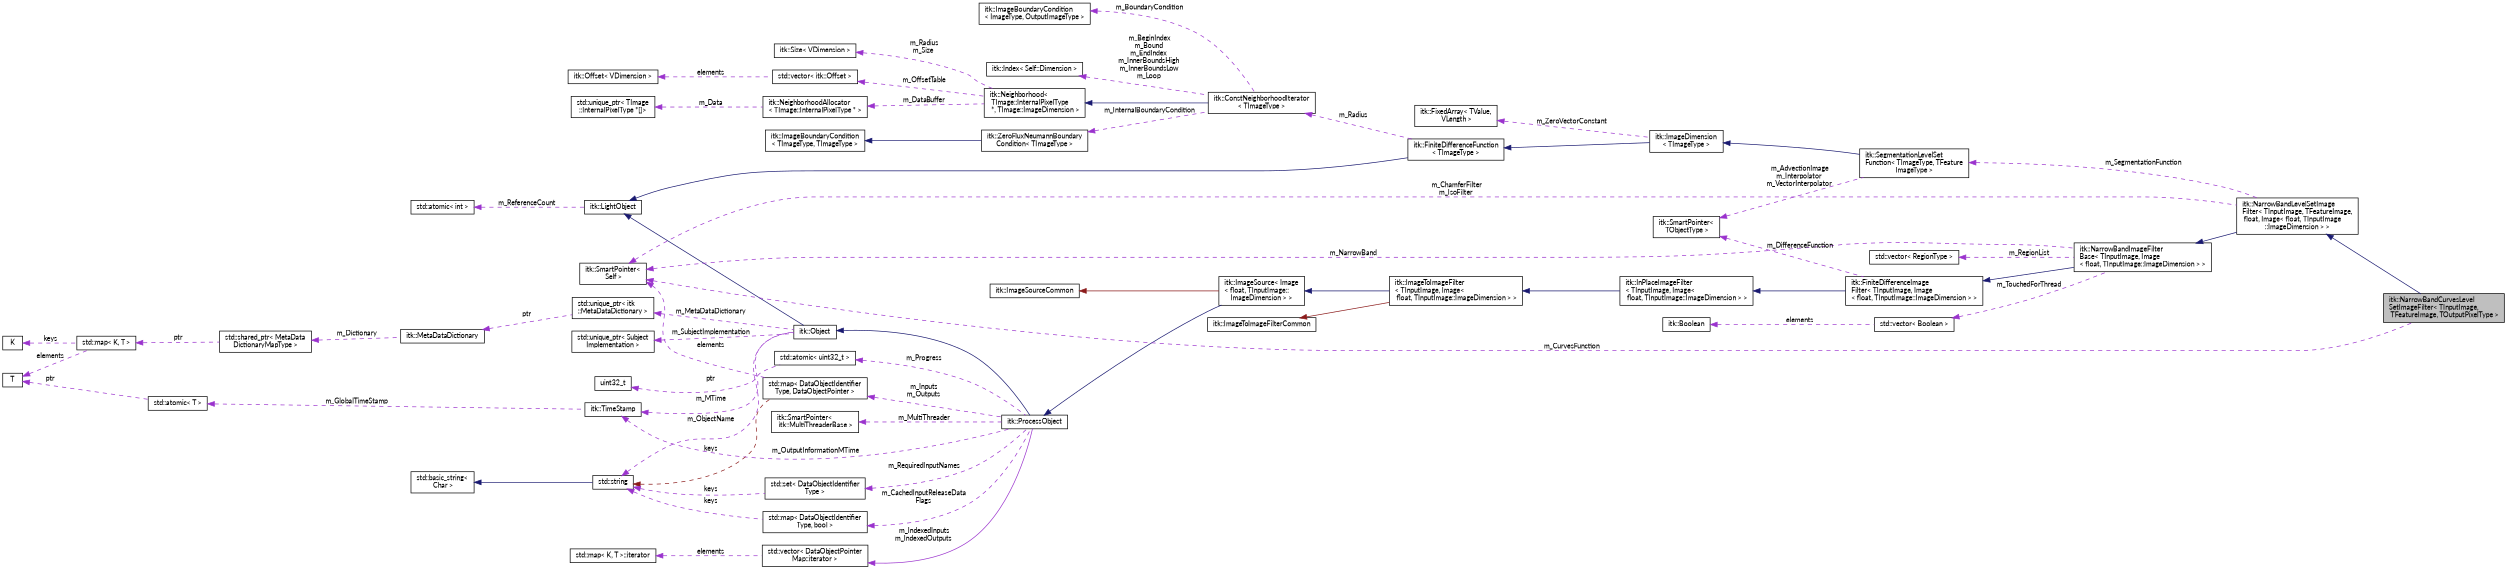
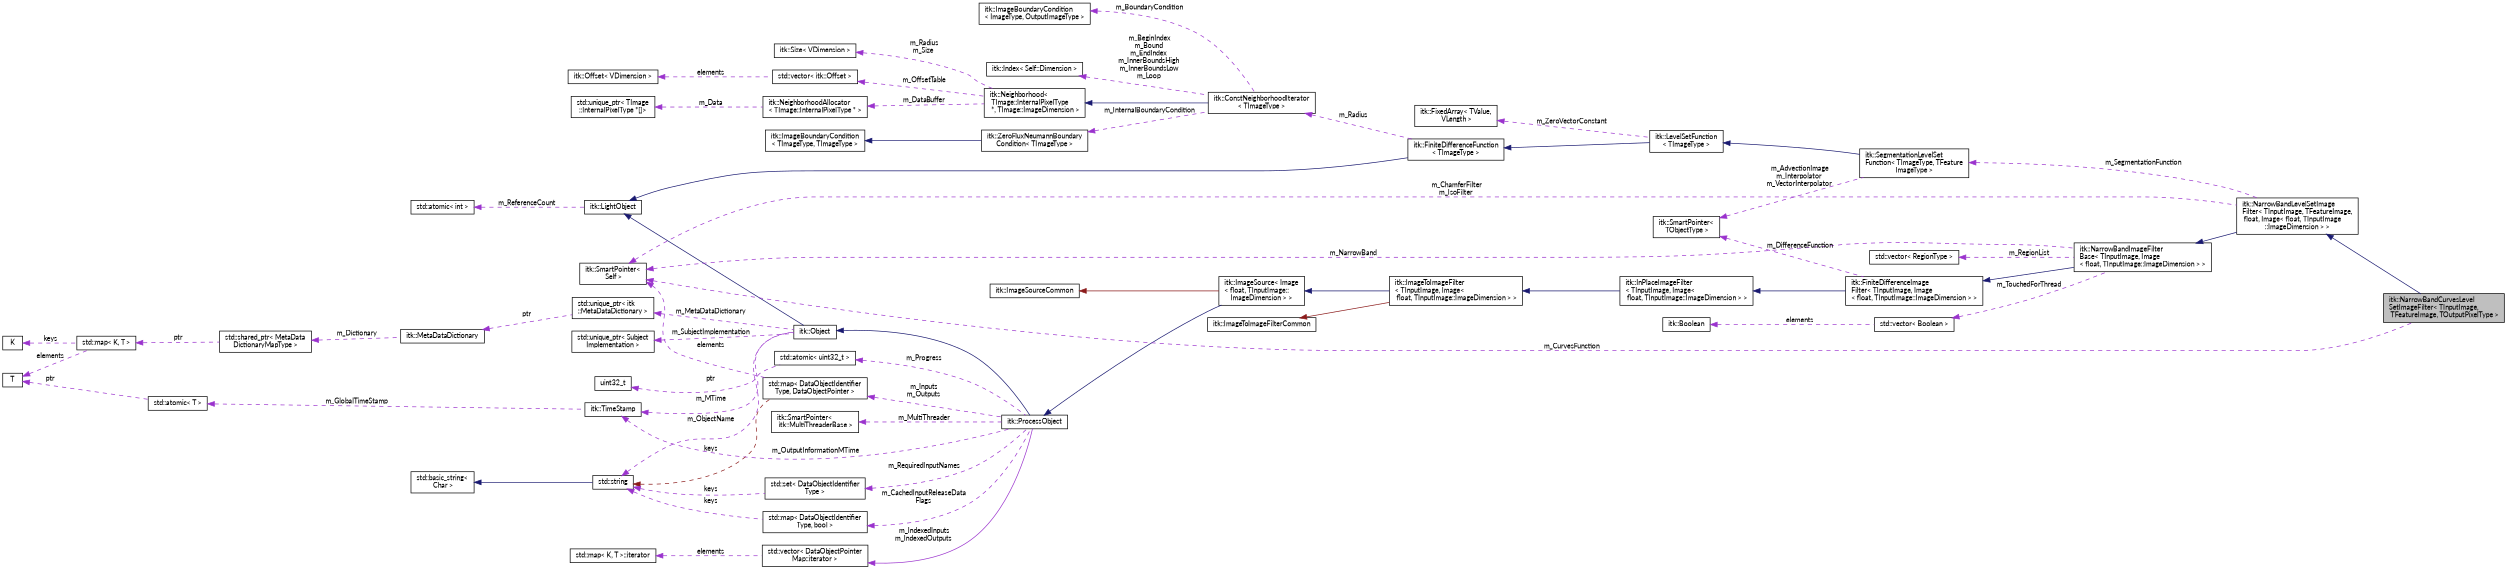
(1686, 141) -> (1686, 141)
